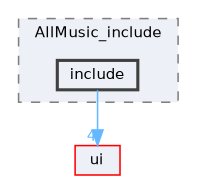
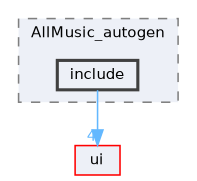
(98, 33) -> (98, 33)
